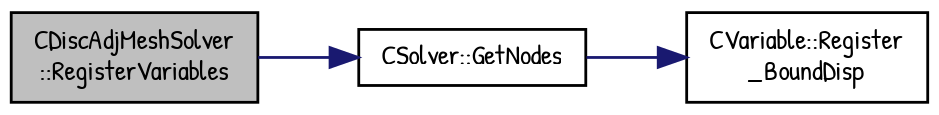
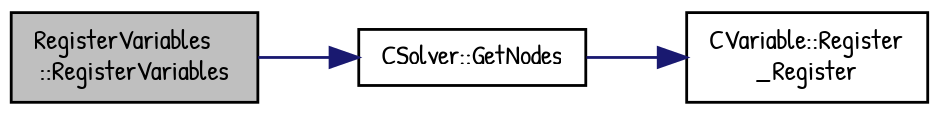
(135, 57) -> (135, 57)
(807, 57) -> (807, 57)
